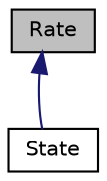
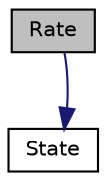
(39, 101) -> (67, 80)
